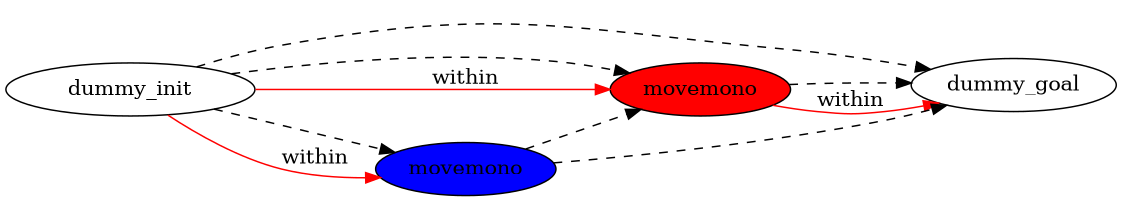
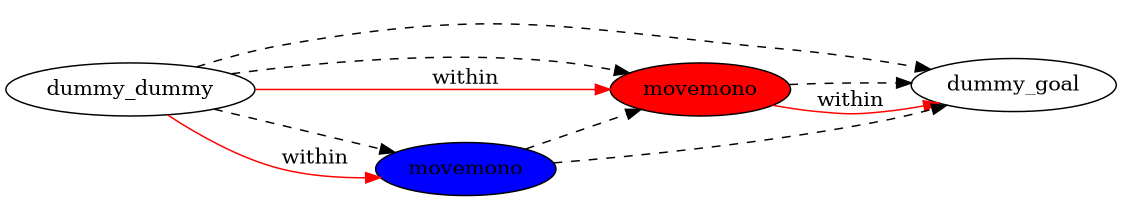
(130, 89) -> (130, 89)
